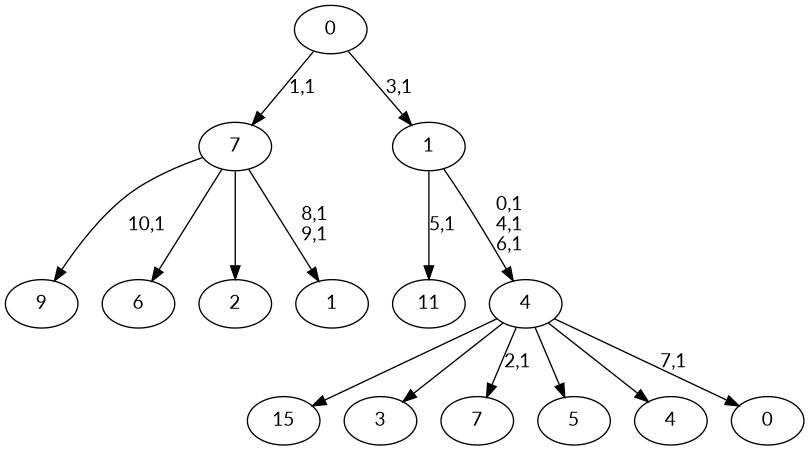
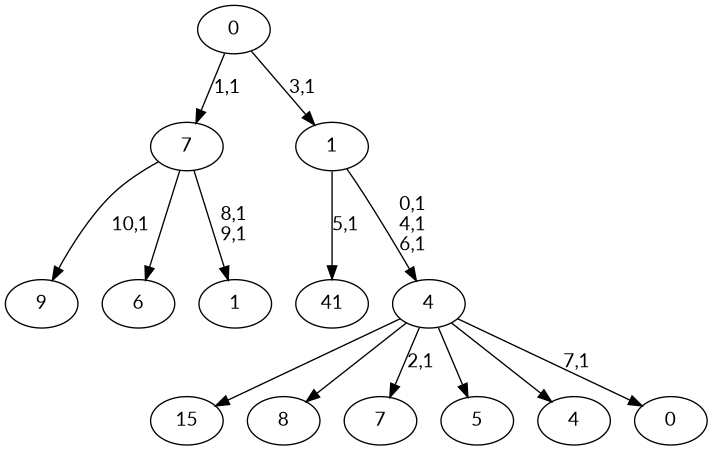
(235, 304) -> none
(429, 304) -> (332, 304)
(380, 421) -> (284, 421)
